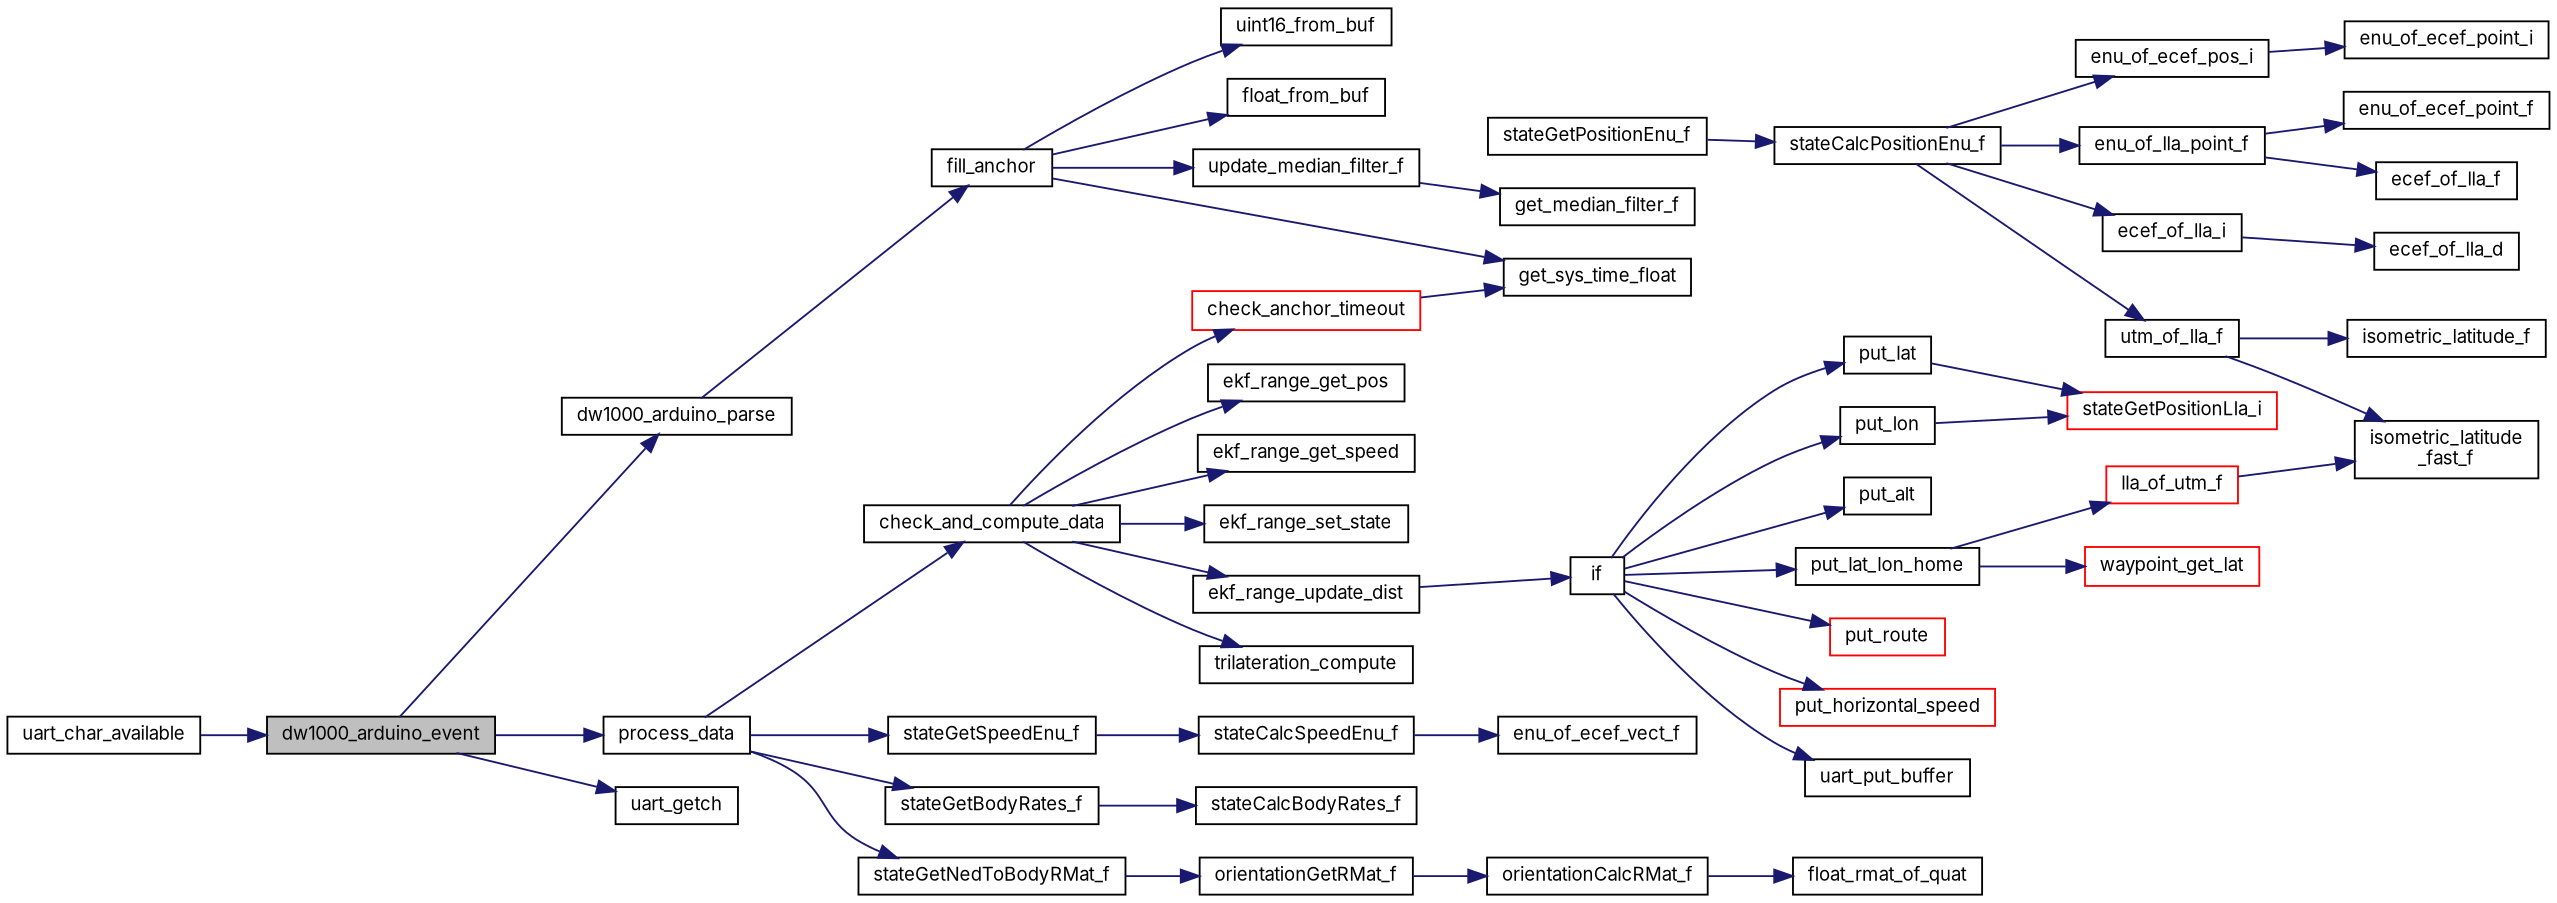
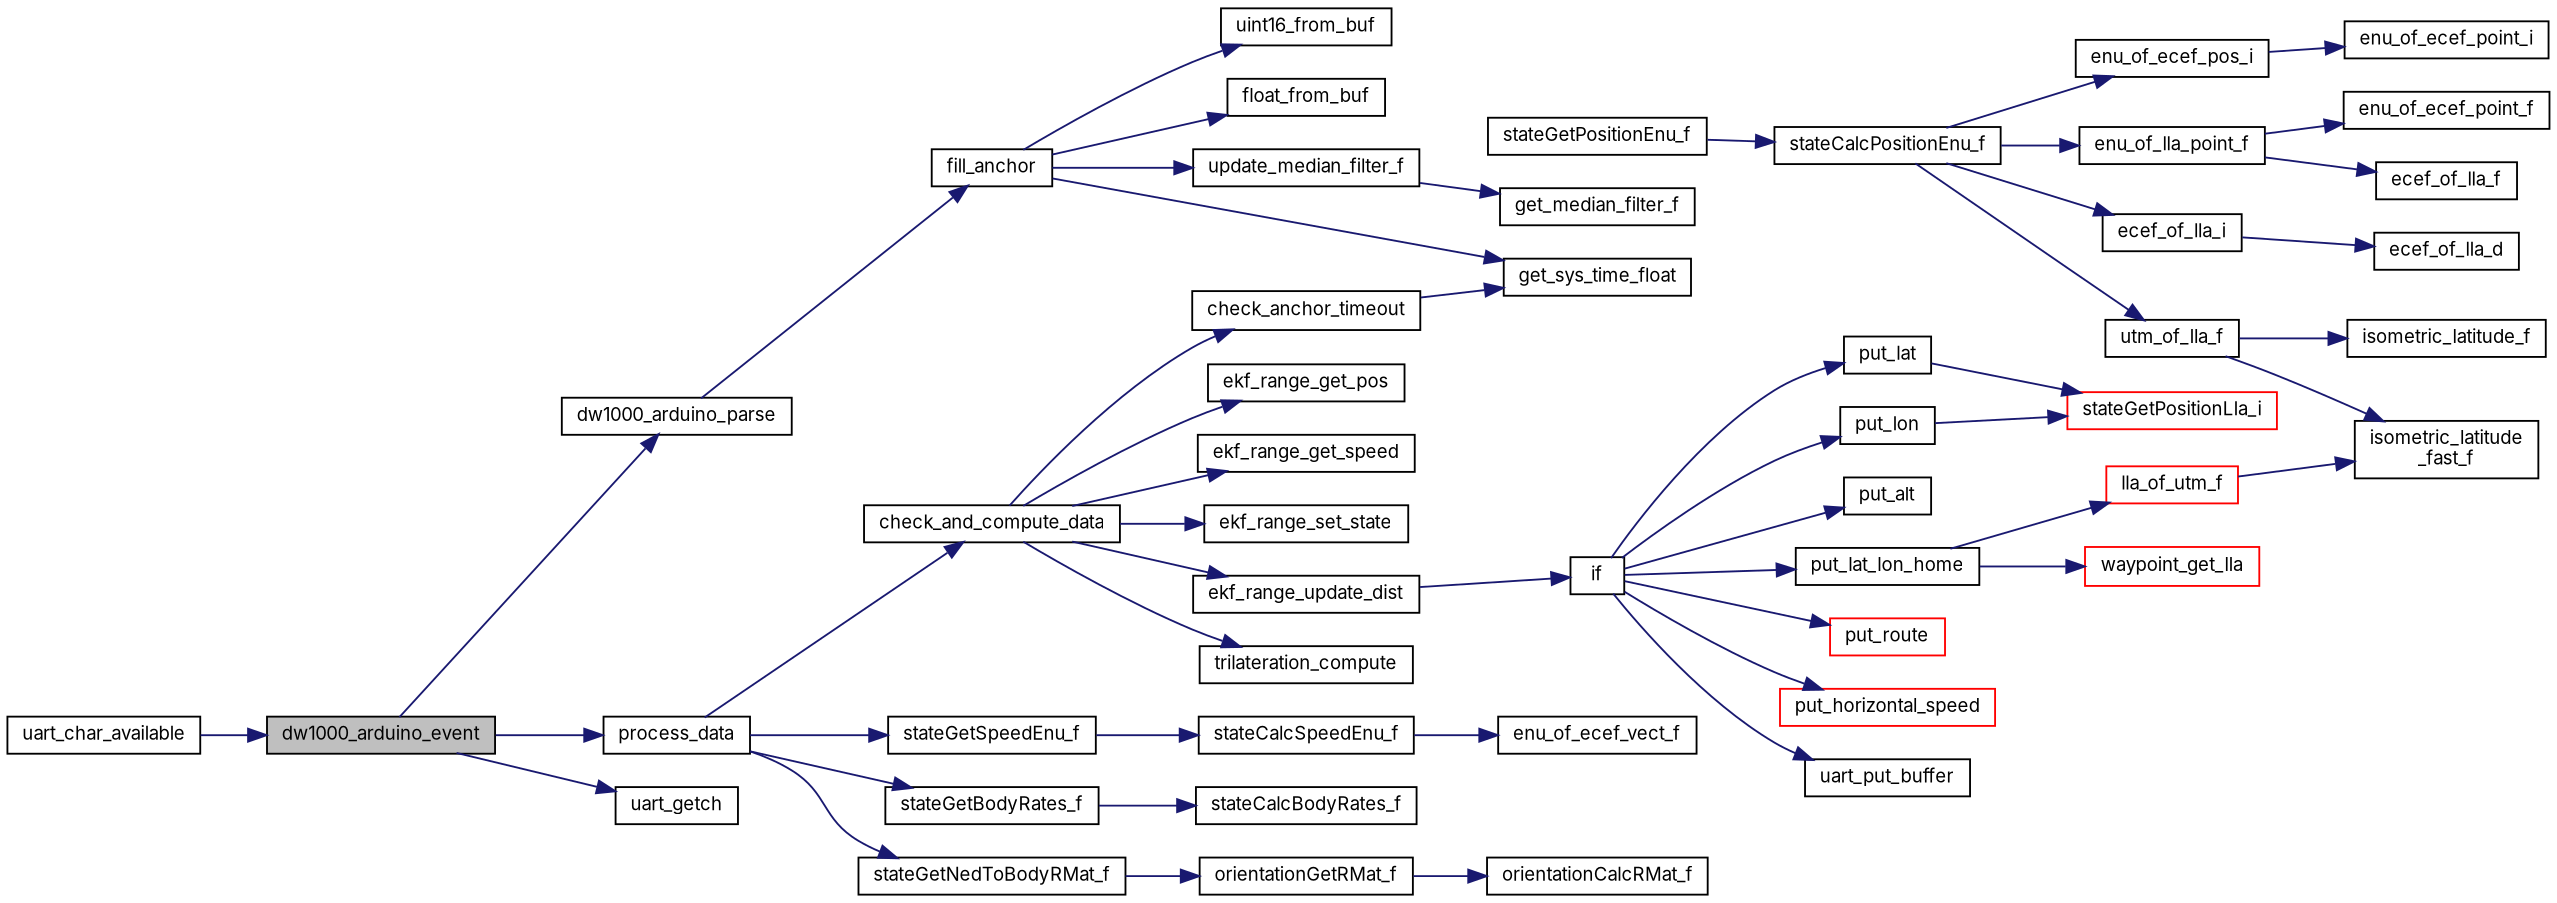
(1306, 311) -> (1306, 311)
(2172, 566) -> (2172, 566)
(1888, 876) -> none
